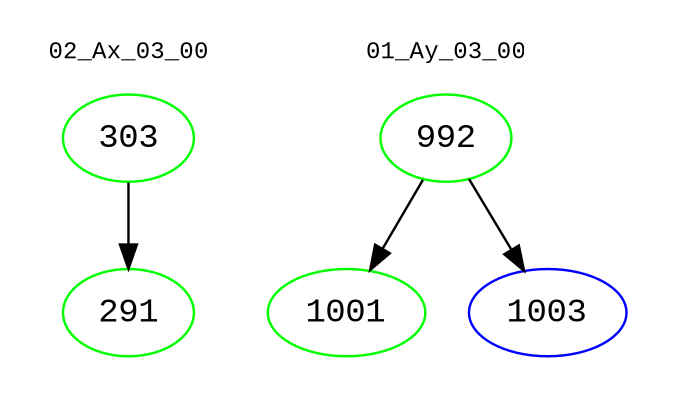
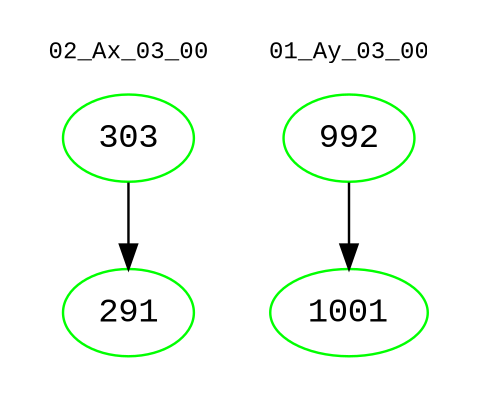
(548, 313) -> none
